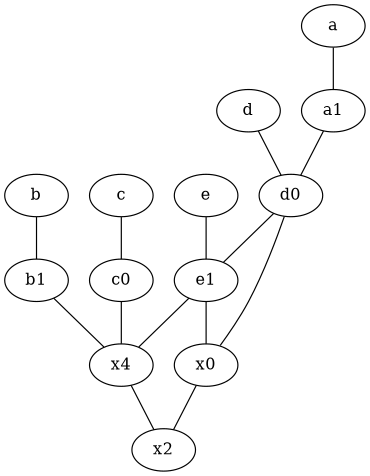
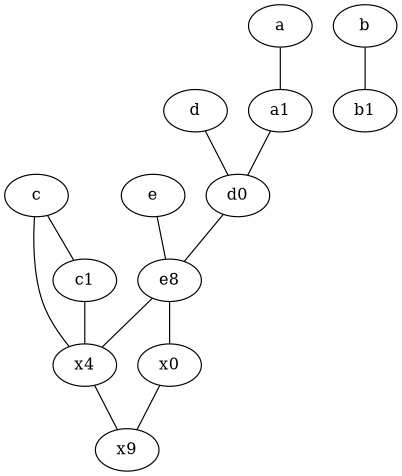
(121, 280) -> (85, 280)
(206, 280) -> (170, 280)
(257, 284) -> none
(79, 323) -> (38, 286)
(164, 450) -> (127, 450)
